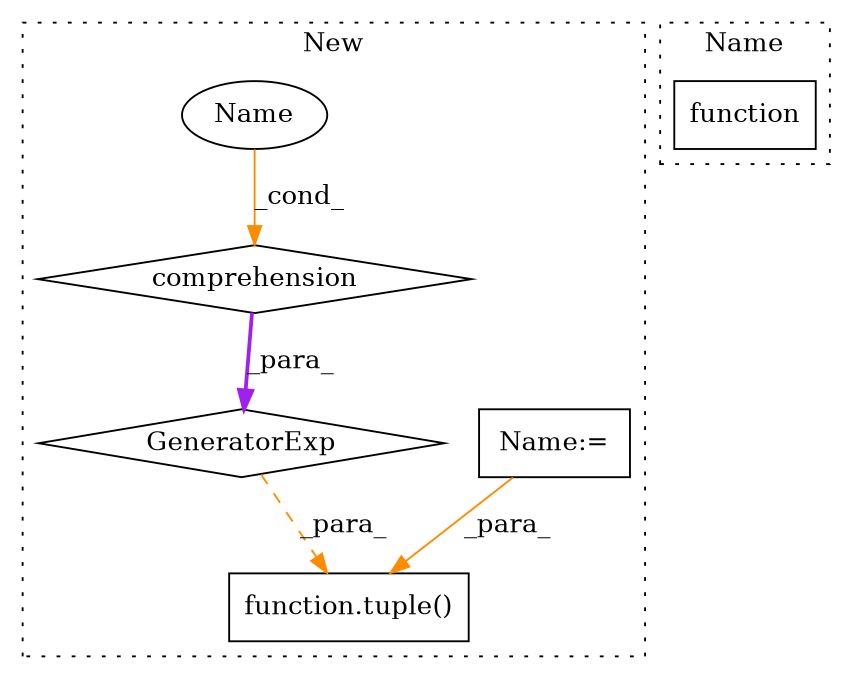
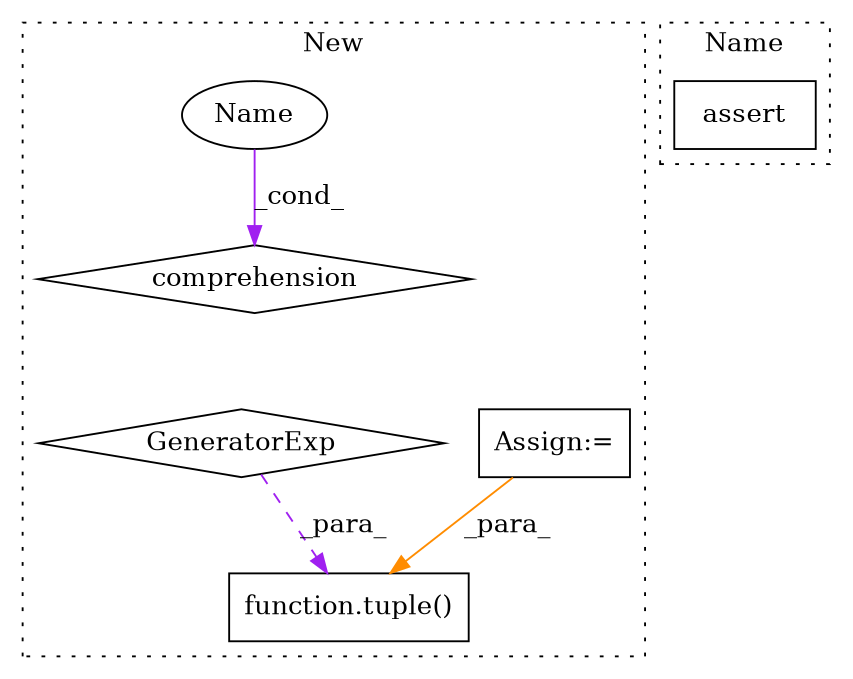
(745, 115) -> (745, 115)
(255, 188) -> (255, 188)
(249, 351) -> none
(555, 443) -> (555, 443)
(289, 516) -> (289, 516)
